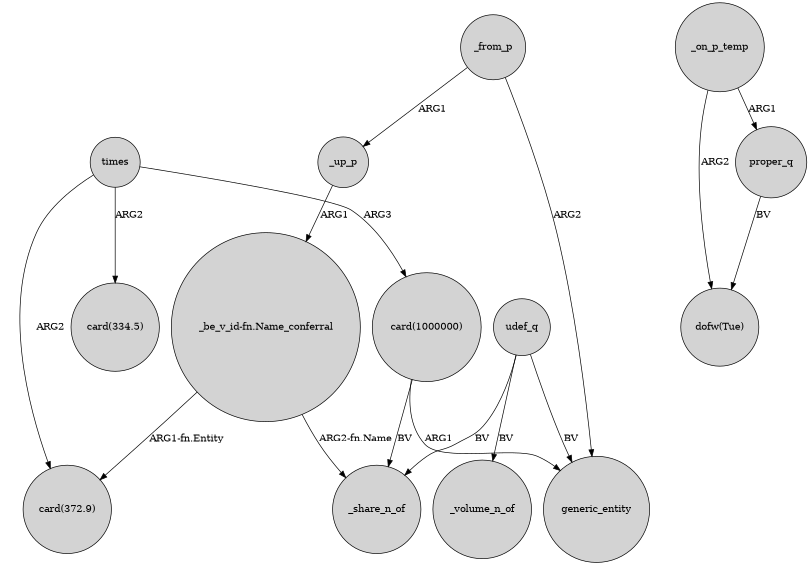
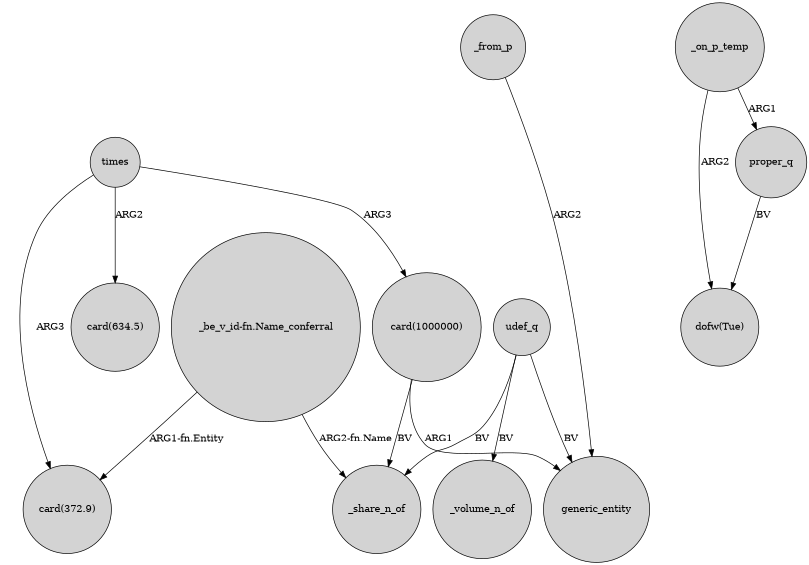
(343, 162) -> none
(50, 327) -> (50, 327)
(115, 327) -> (115, 327)
